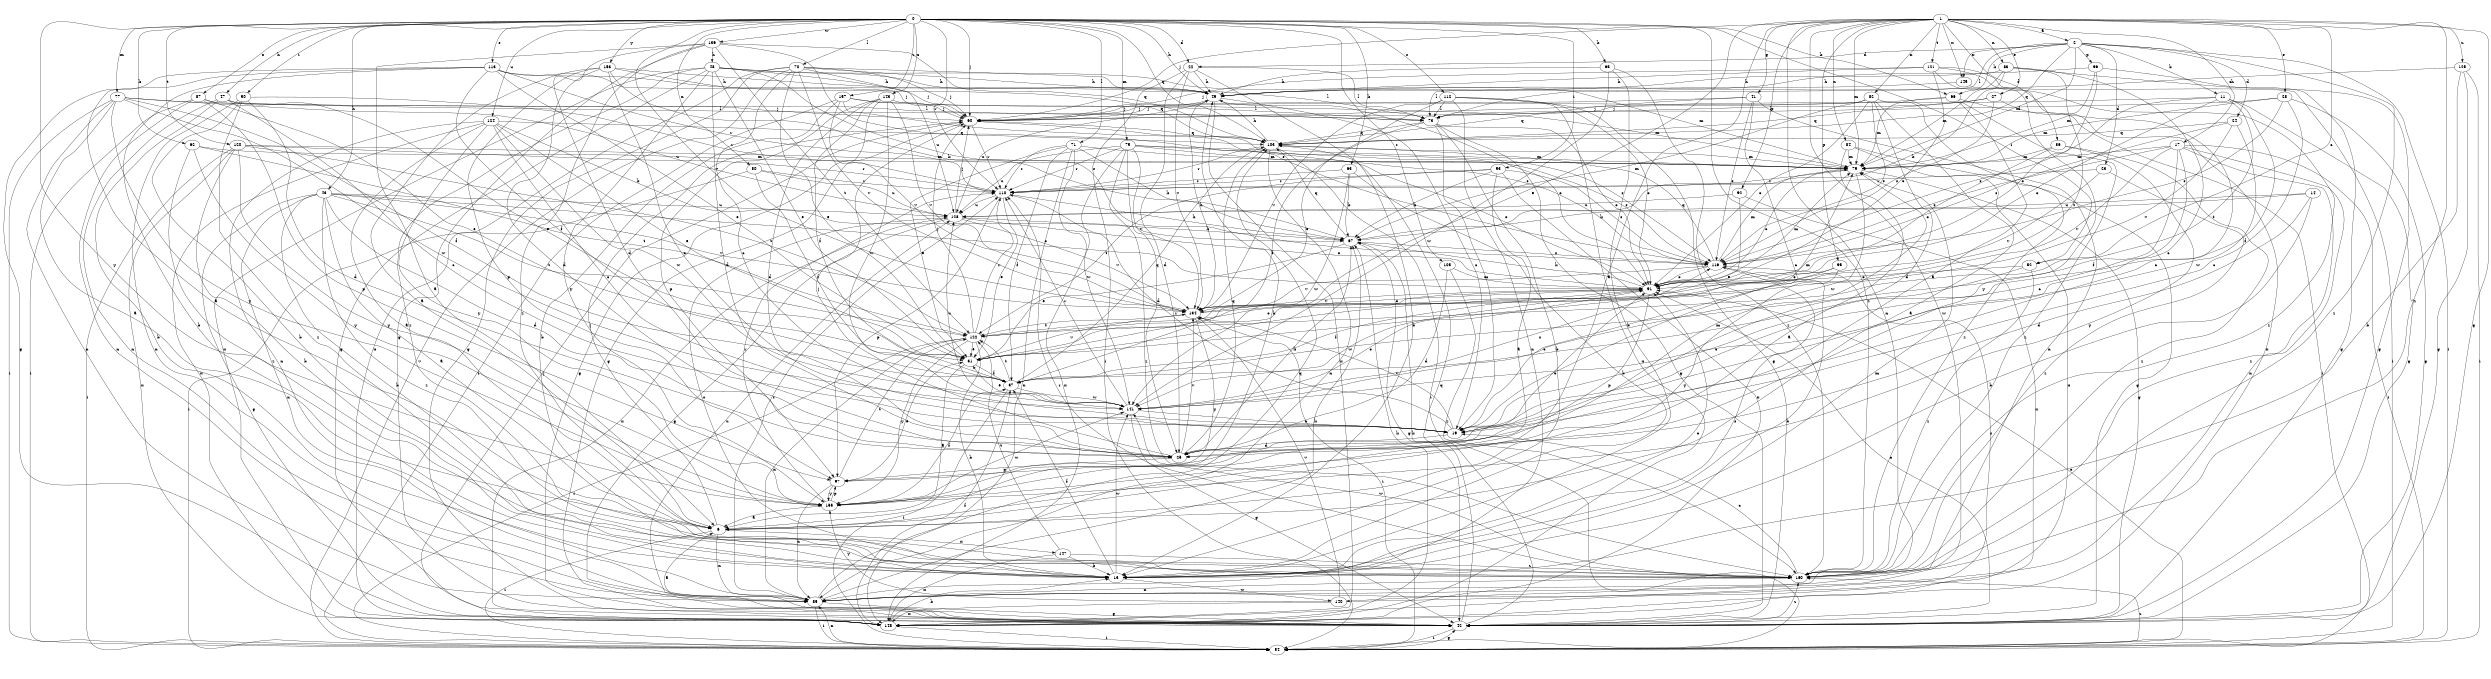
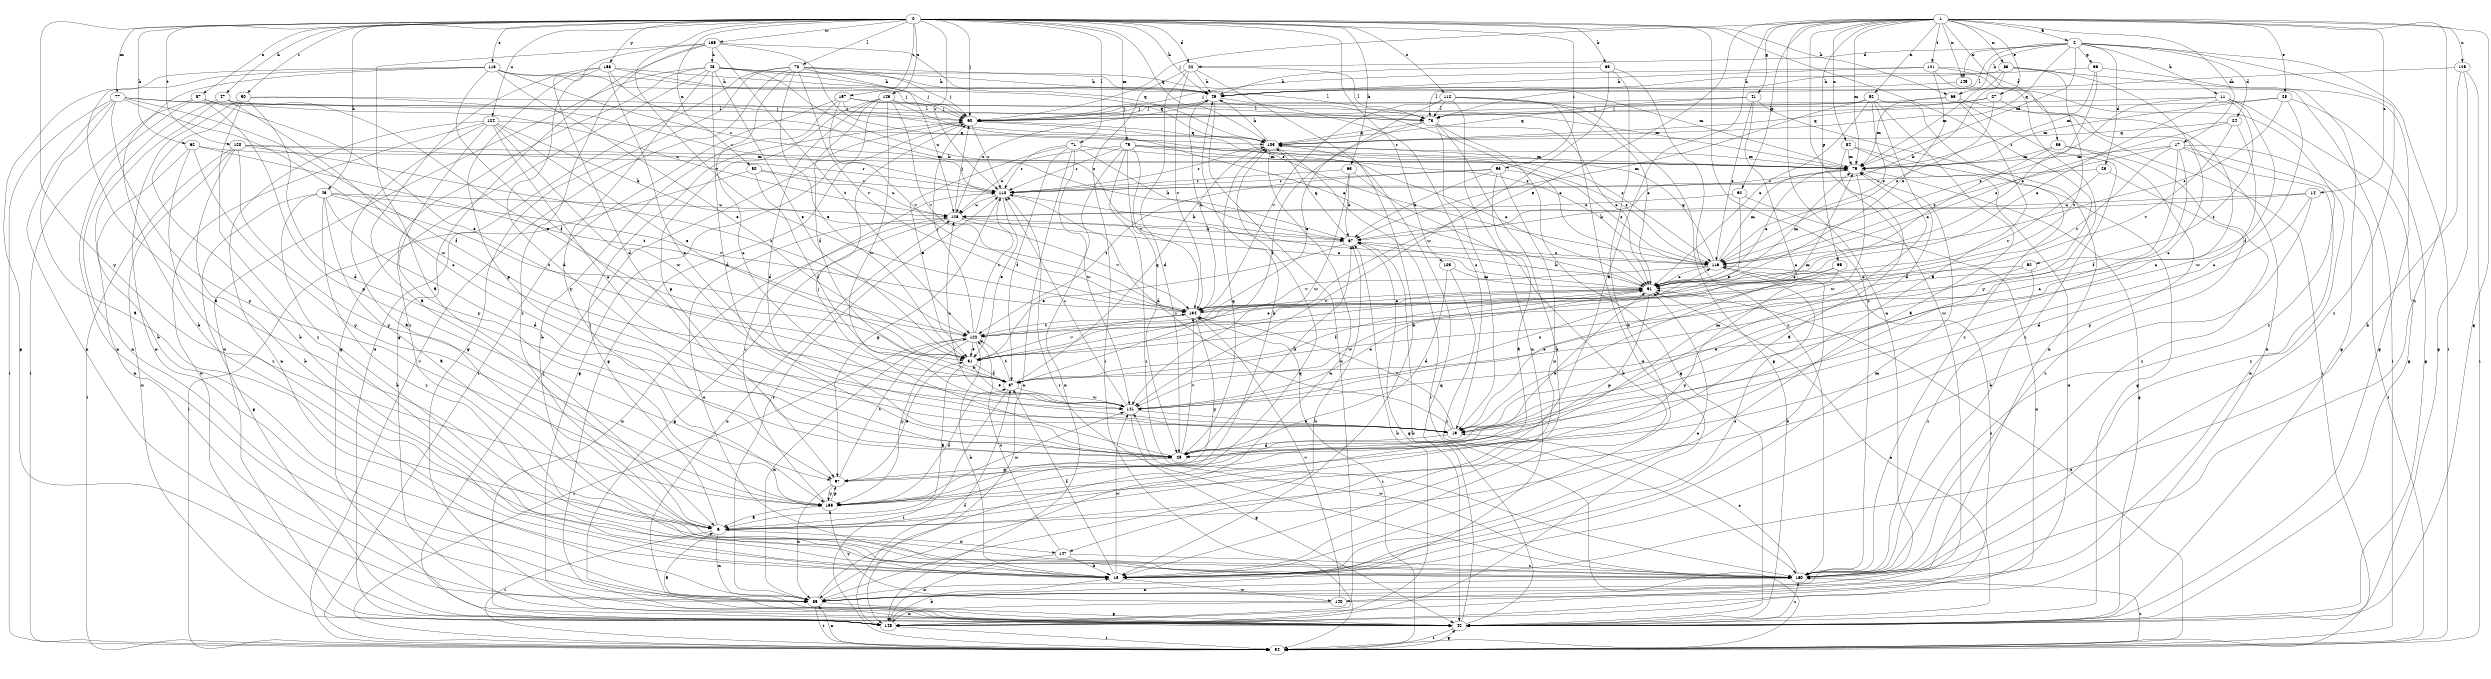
(2331, 56) -> (2344, 30)
none -> (570, 100)
(988, 242) -> (1326, 191)
(413, 485) -> (312, 520)
(1656, 529) -> (1463, 464)
